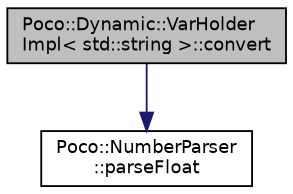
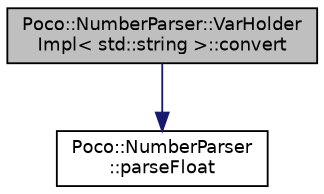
(147, 36) -> (162, 36)
